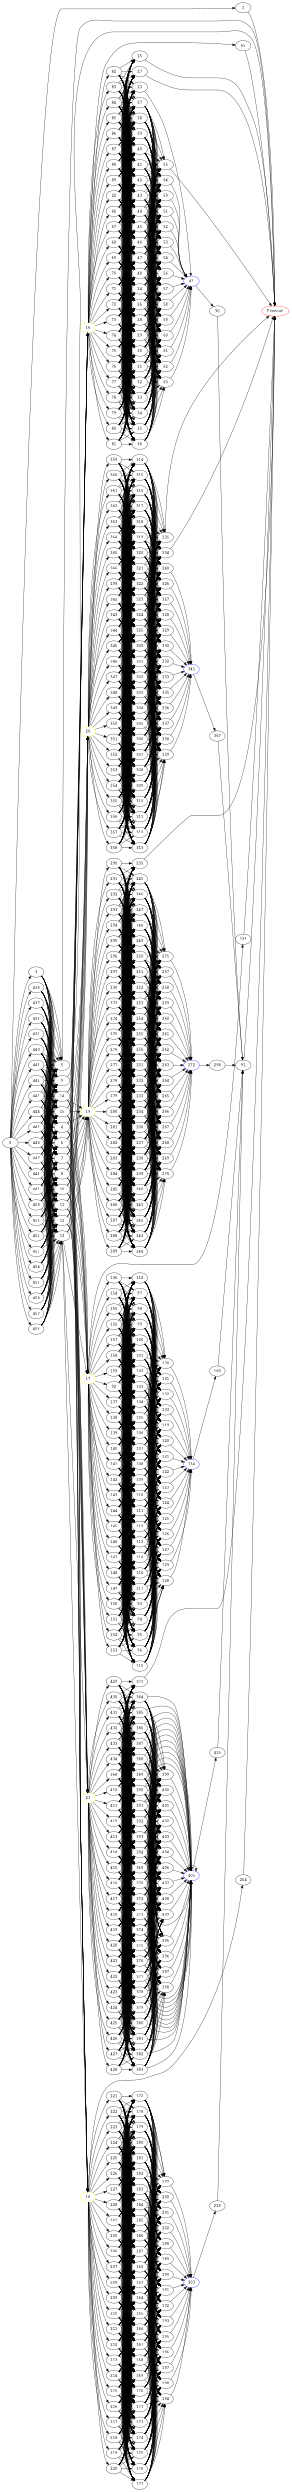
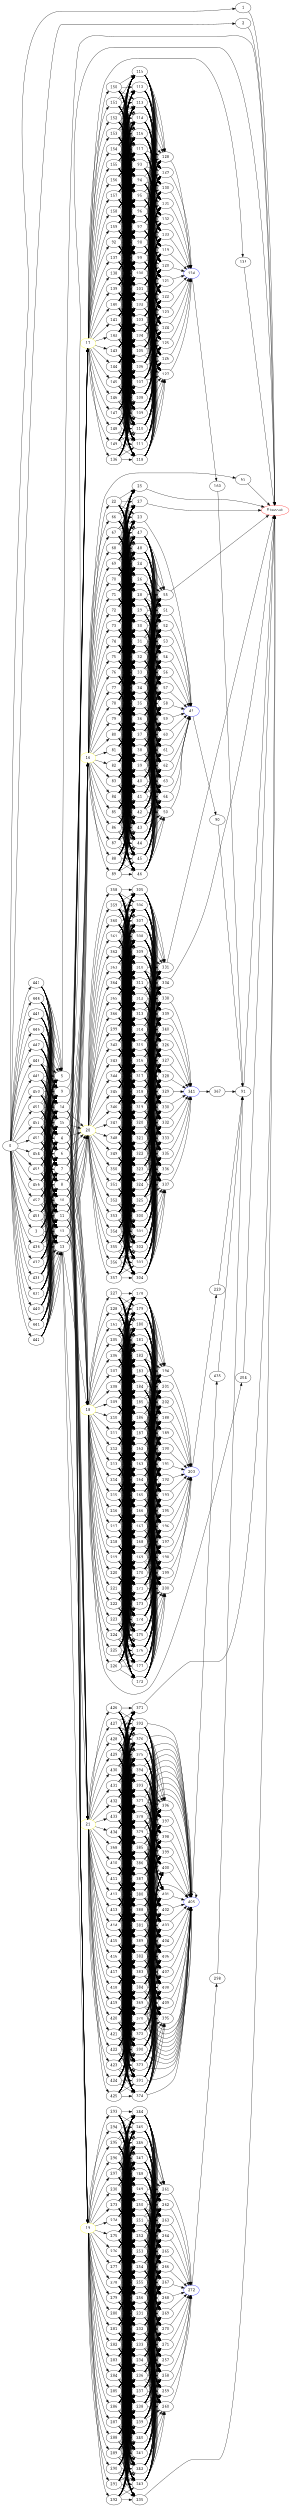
none -> (243, 23)
